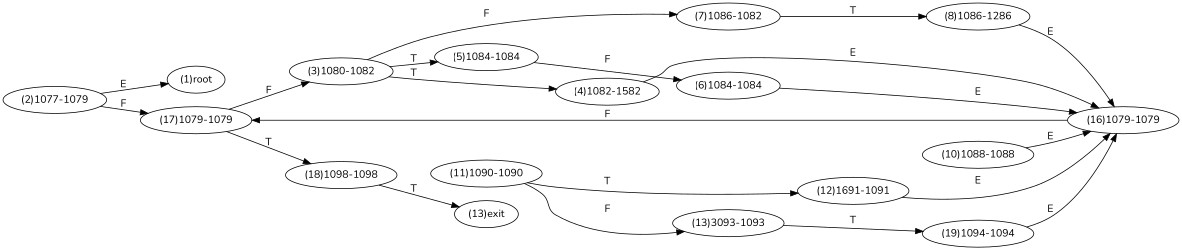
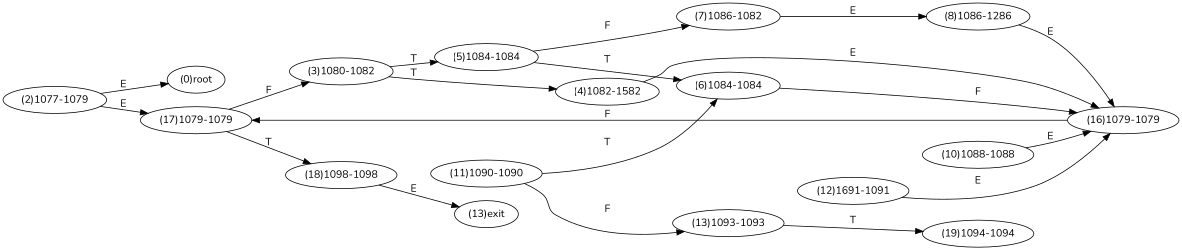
(853, 11) -> (853, 11)
(516, 22) -> (608, 40)
(607, 60) -> (607, 60)
(196, 80) -> (196, 80)
(978, 92) -> (978, 92)
(124, 104) -> (124, 104)
(414, 189) -> (414, 189)
(659, 193) -> (635, 157)
(1078, 193) -> none
(728, 223) -> (728, 223)
